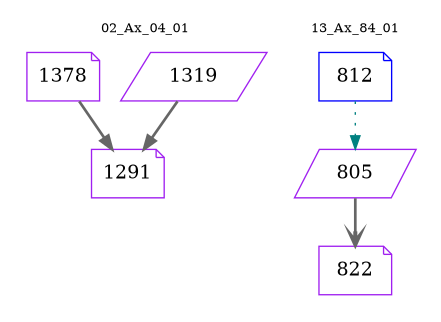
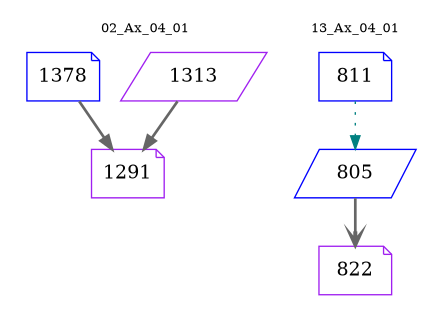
(355, 29) -> (355, 29)
(63, 77) -> (63, 77)
(194, 77) -> (194, 77)
(355, 77) -> (355, 77)
(355, 174) -> (355, 174)
